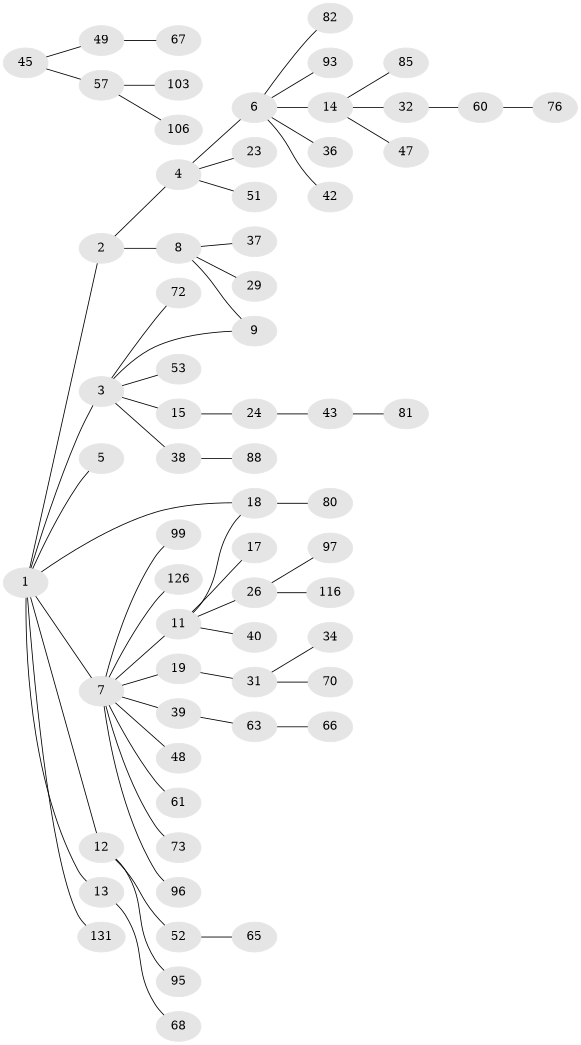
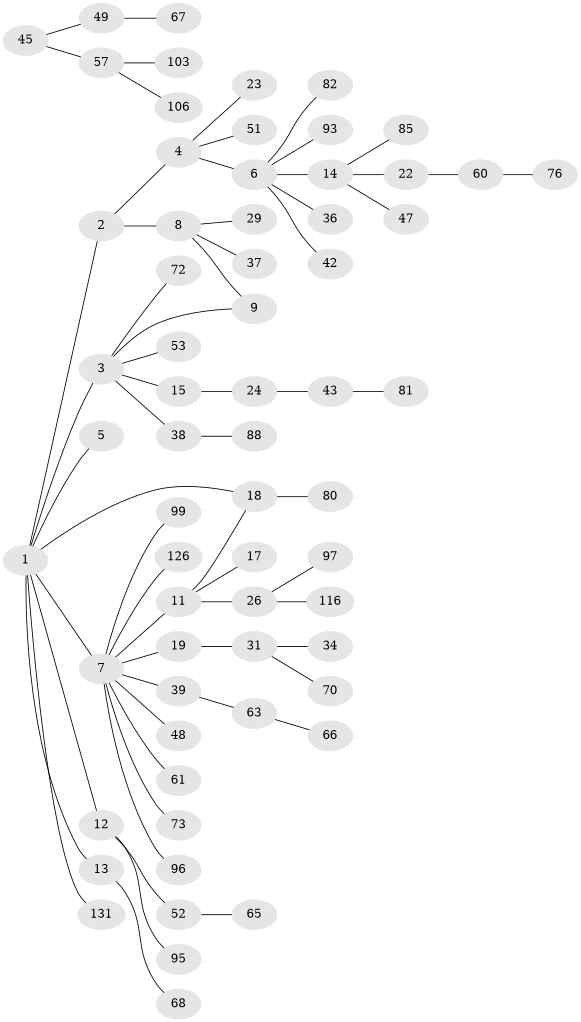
(406, 108) -> (406, 175)
(254, 637) -> none
